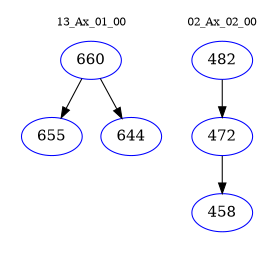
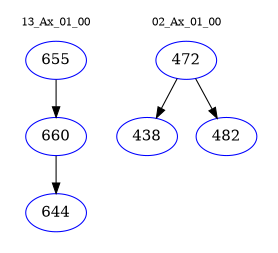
(222, 23) -> (187, 23)
(74, 93) -> (56, 93)
(222, 93) -> (204, 94)
(222, 213) -> (147, 137)
